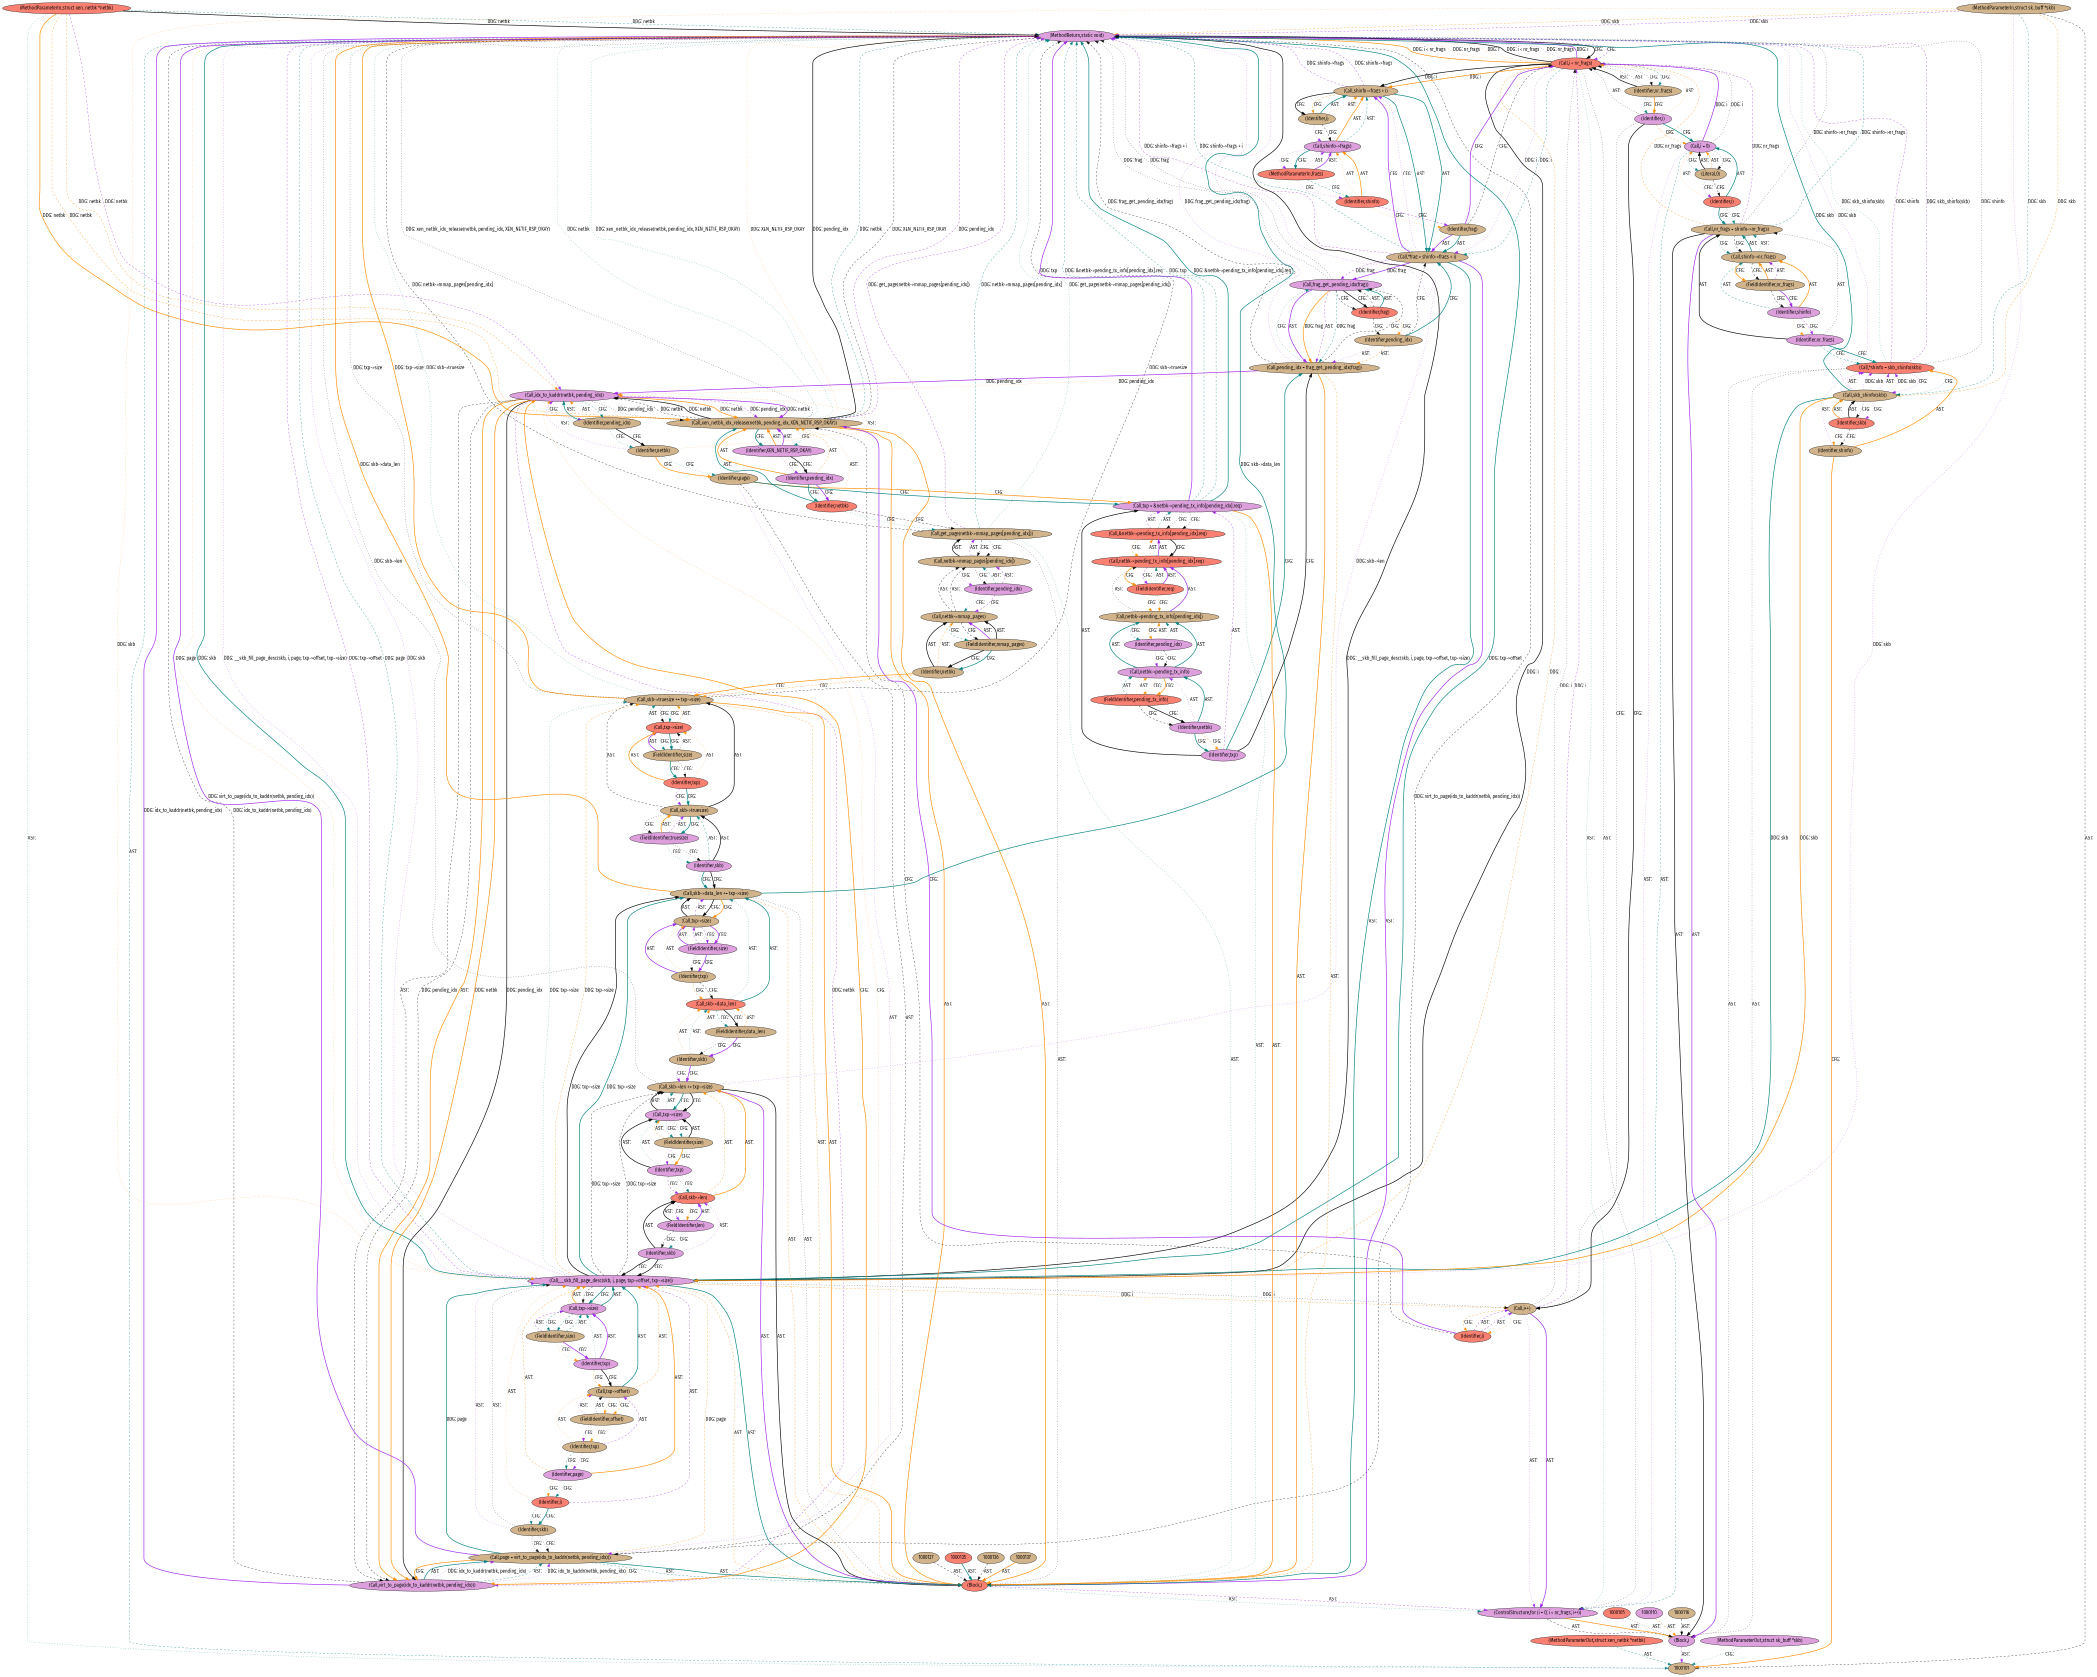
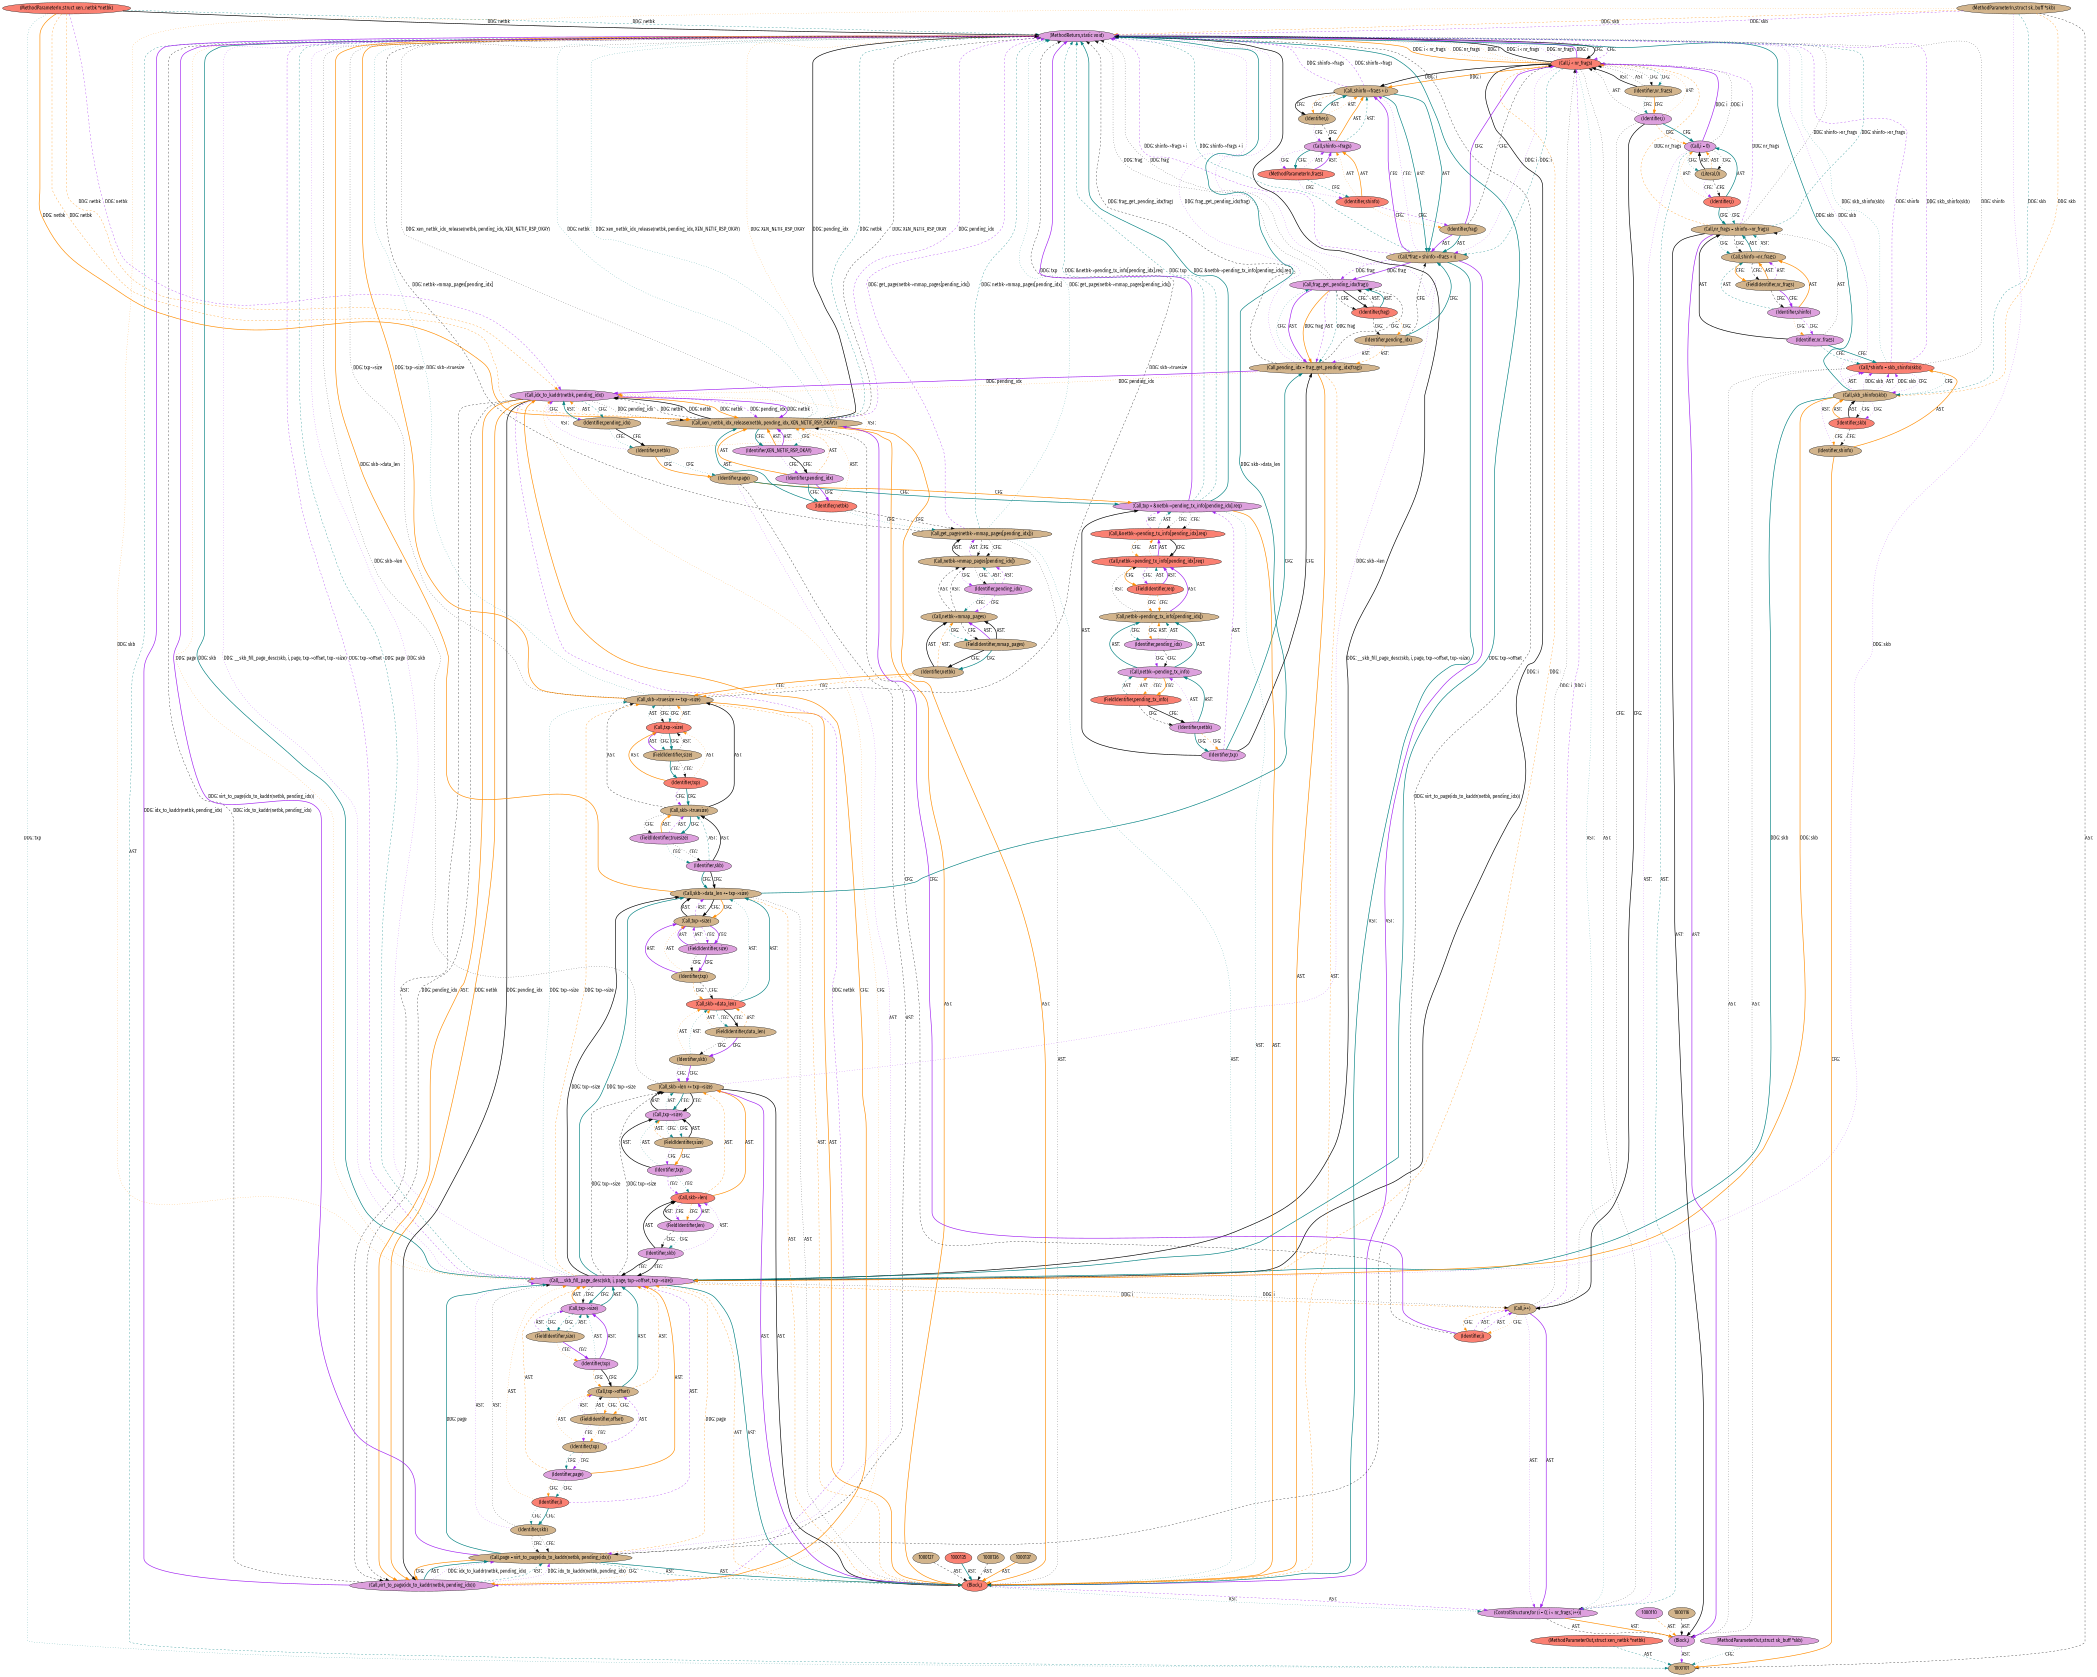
(33, 838) -> (33, 838)
(1617, 1613) -> none
